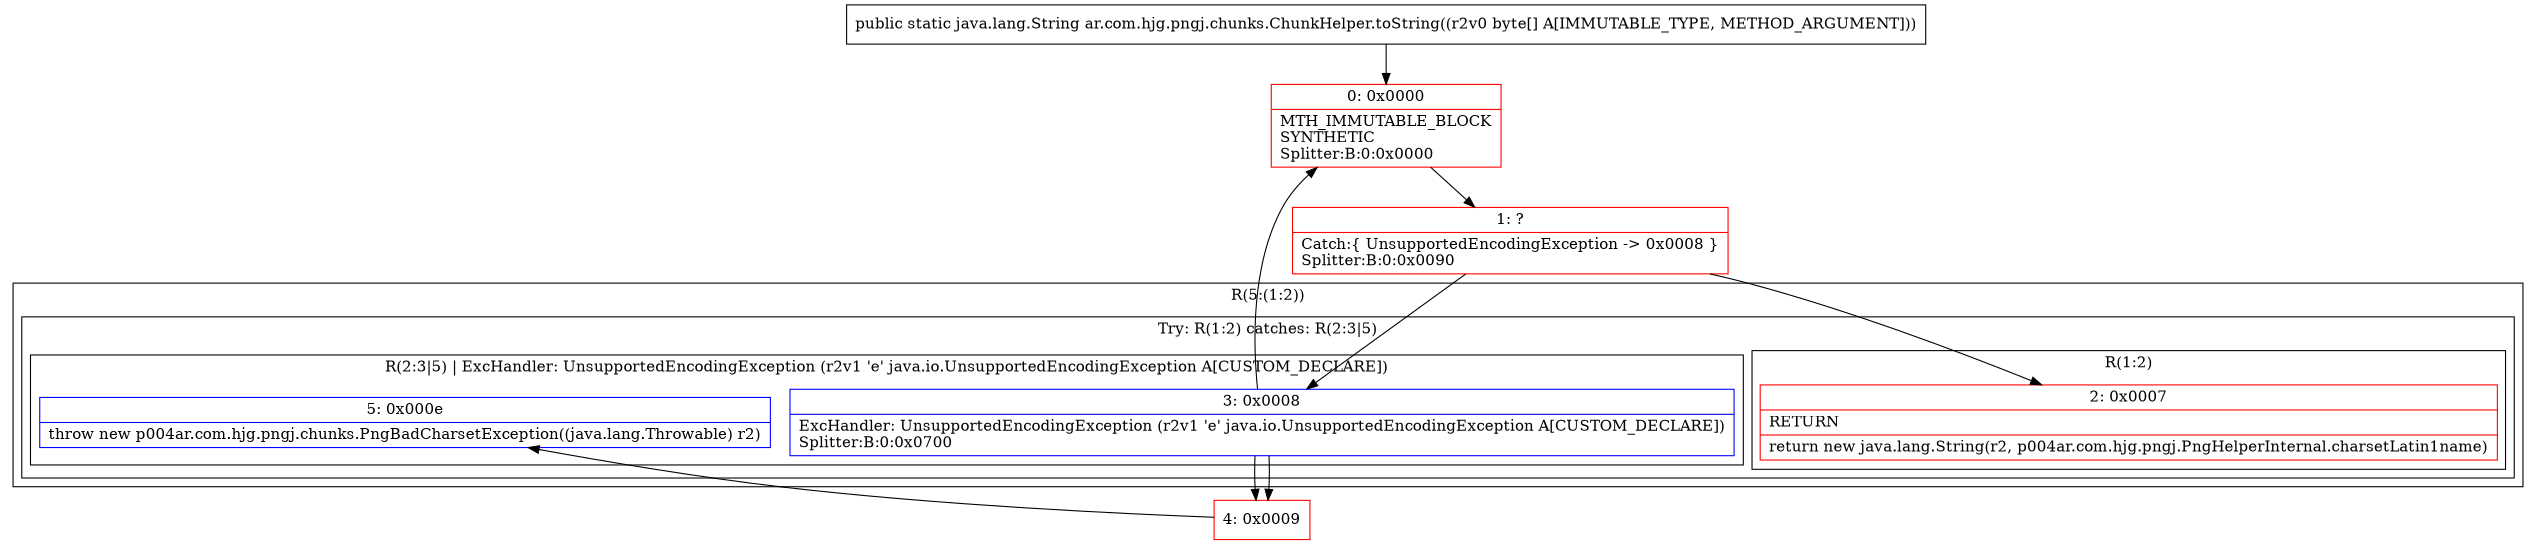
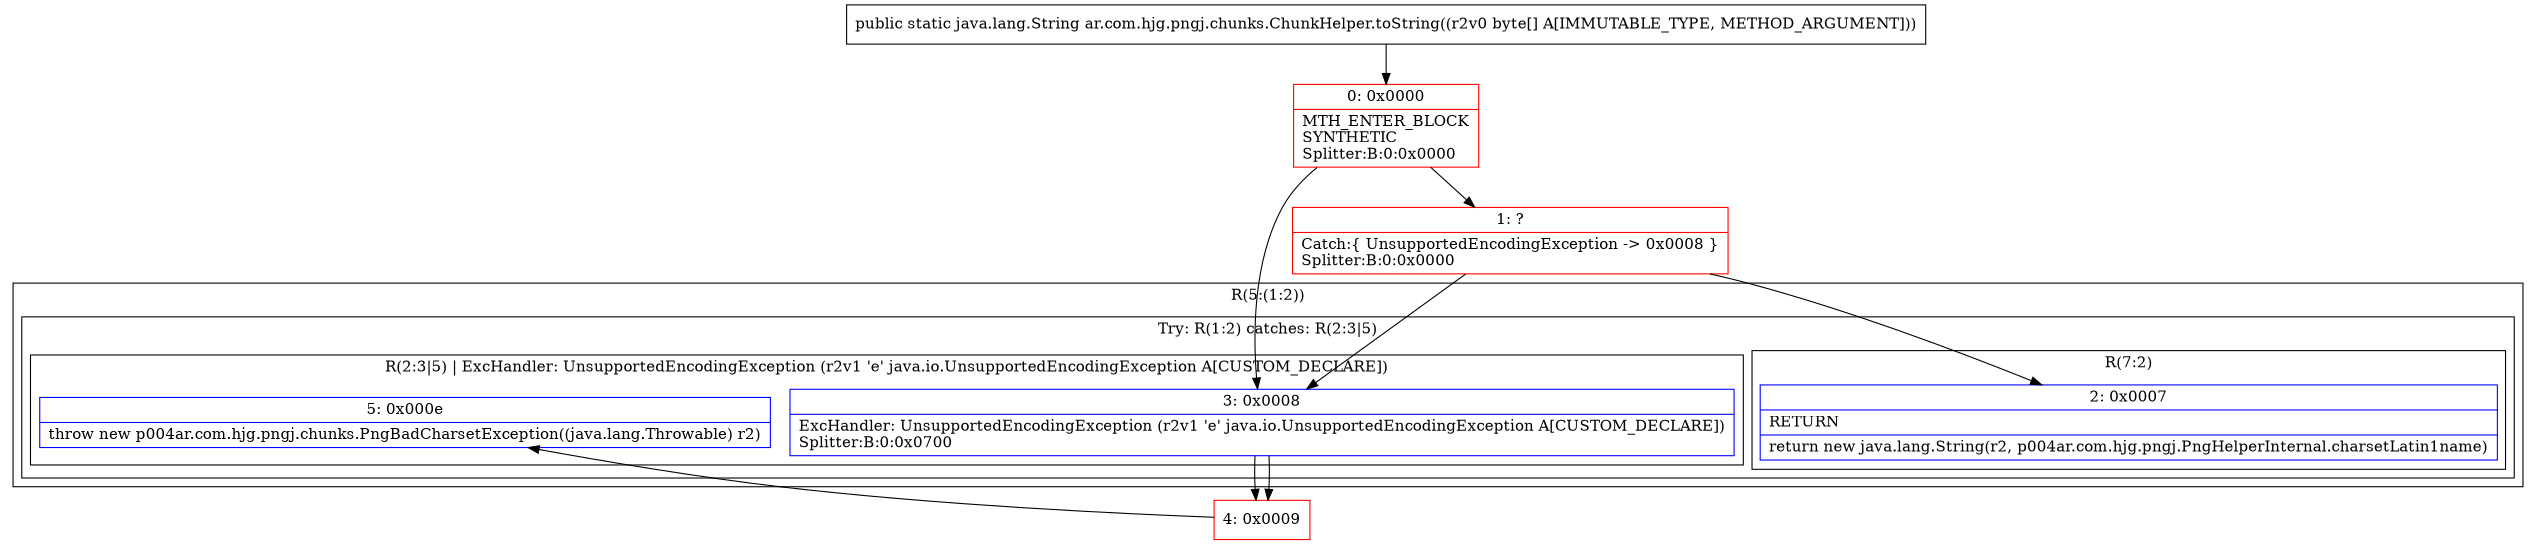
(1386, 121) -> (1386, 121)
(1379, 261) -> (1379, 261)
(1260, 275) -> (1262, 265)
(2129, 363) -> (2129, 363)
(2129, 422) -> (2129, 422)
